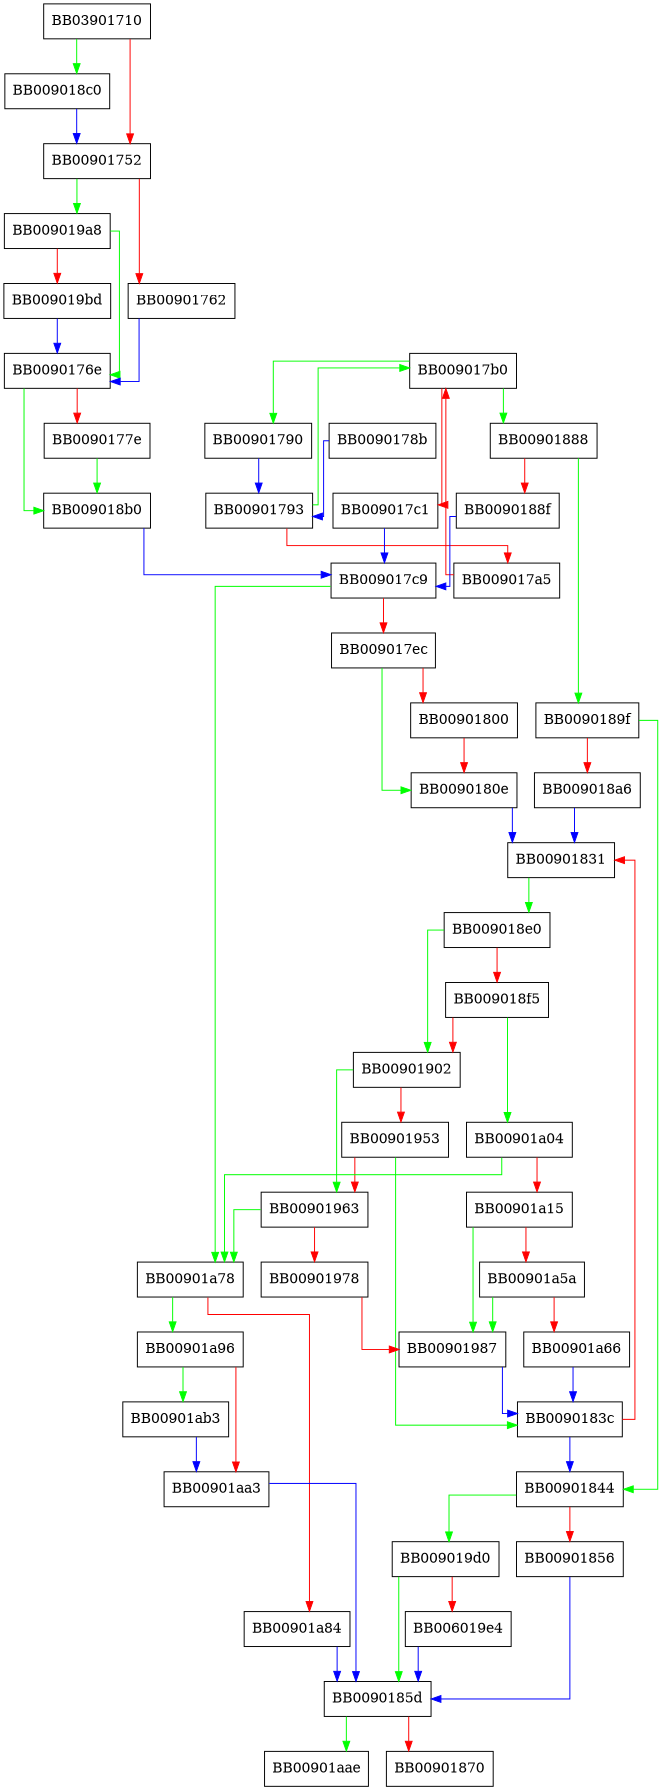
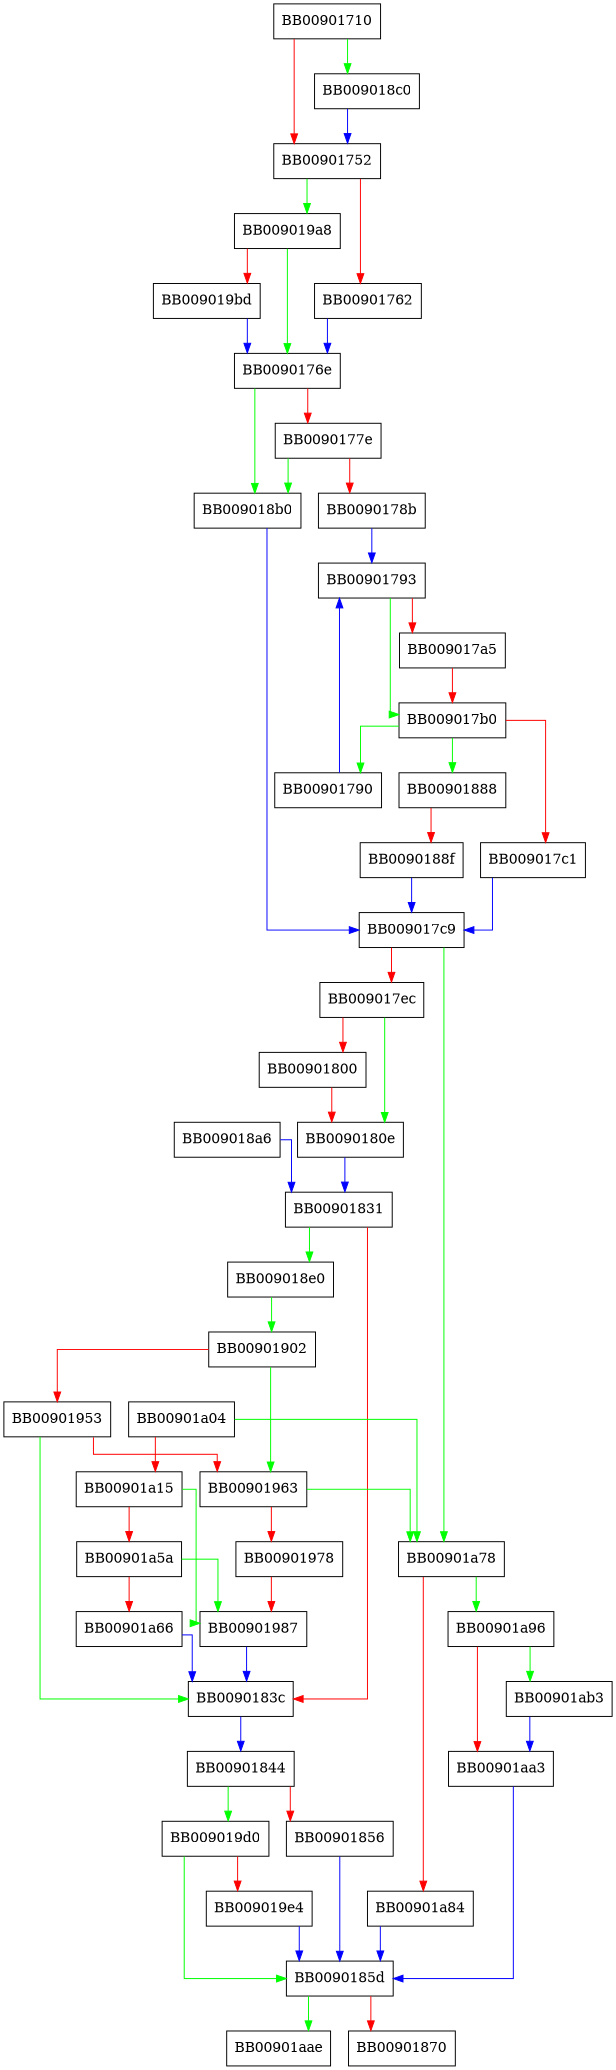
(97, 21) -> (327, 21)
none -> (350, 471)
(587, 720) -> none
(497, 1000) -> none
(635, 1141) -> (367, 1495)
(458, 1629) -> (259, 1909)
